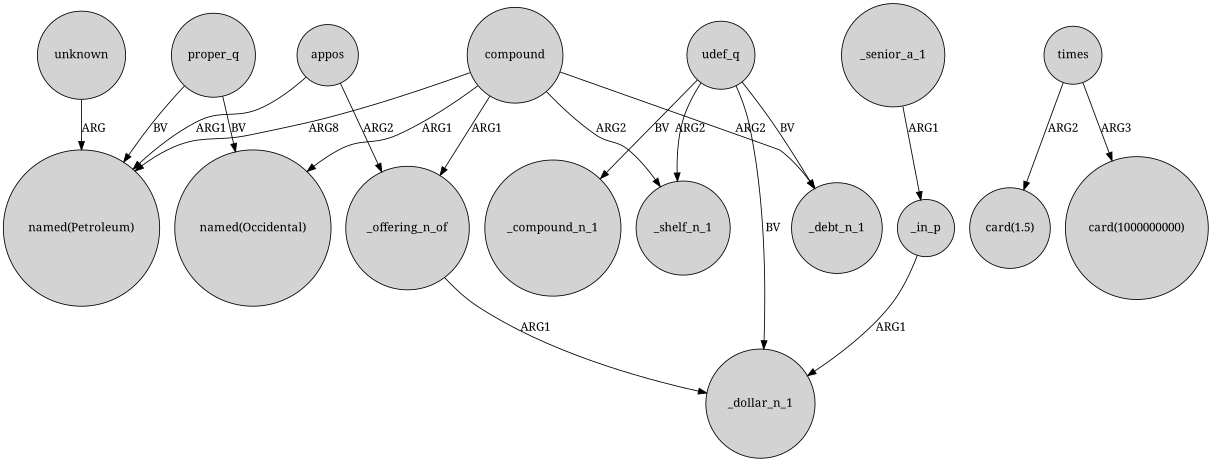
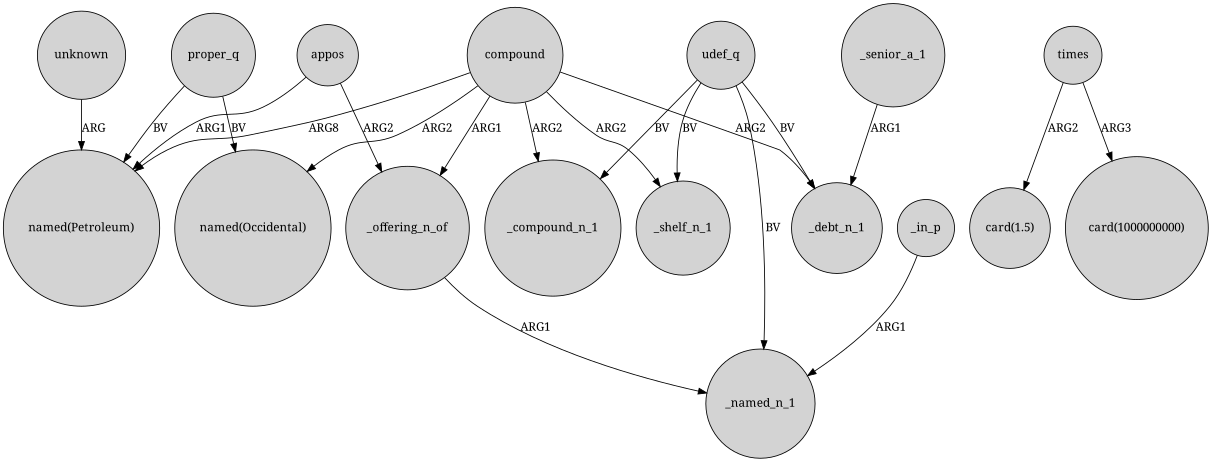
none -> (531, 128)
(437, 129) -> (437, 129)
(690, 129) -> (690, 129)
(911, 149) -> (865, 141)
(760, 404) -> (760, 404)
